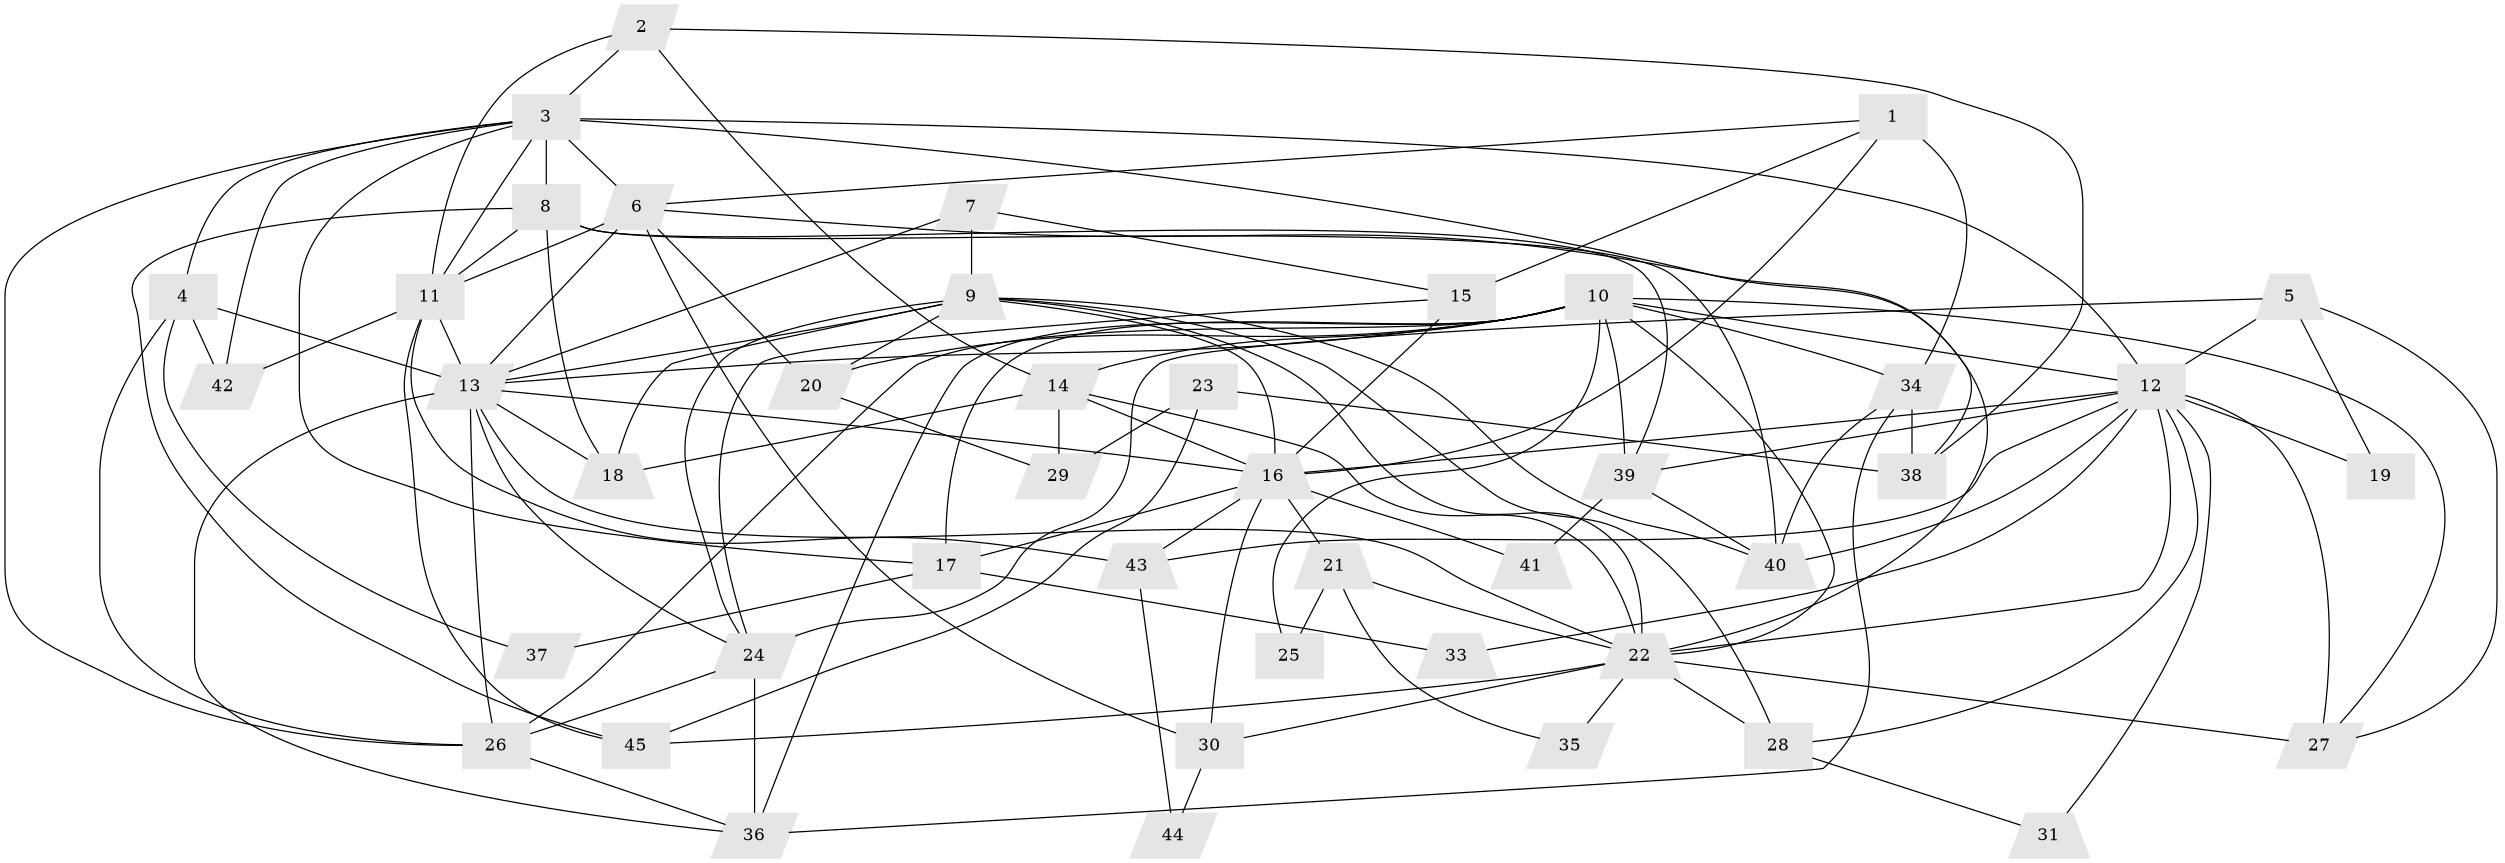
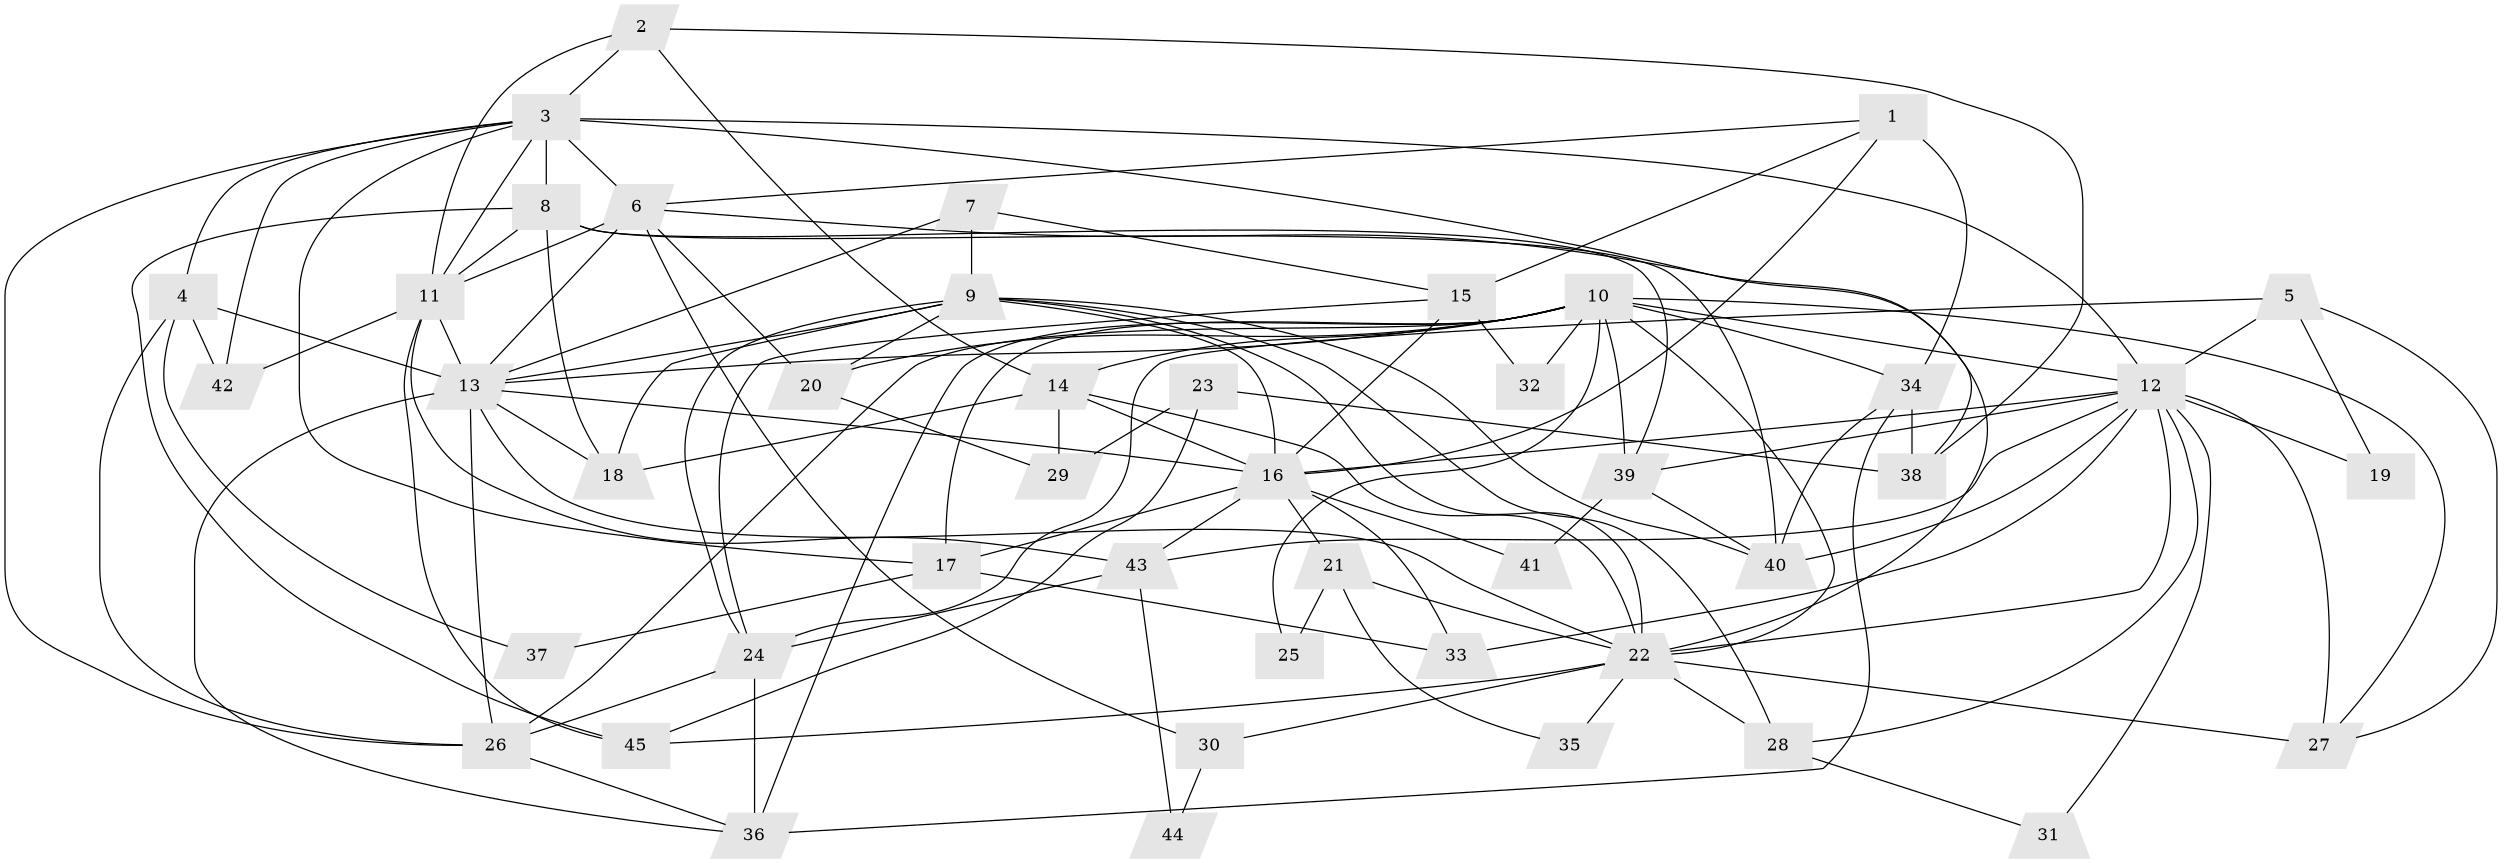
none -> (1530, 387)
(576, 551) -> (985, 602)
(1228, 603) -> (1396, 555)
